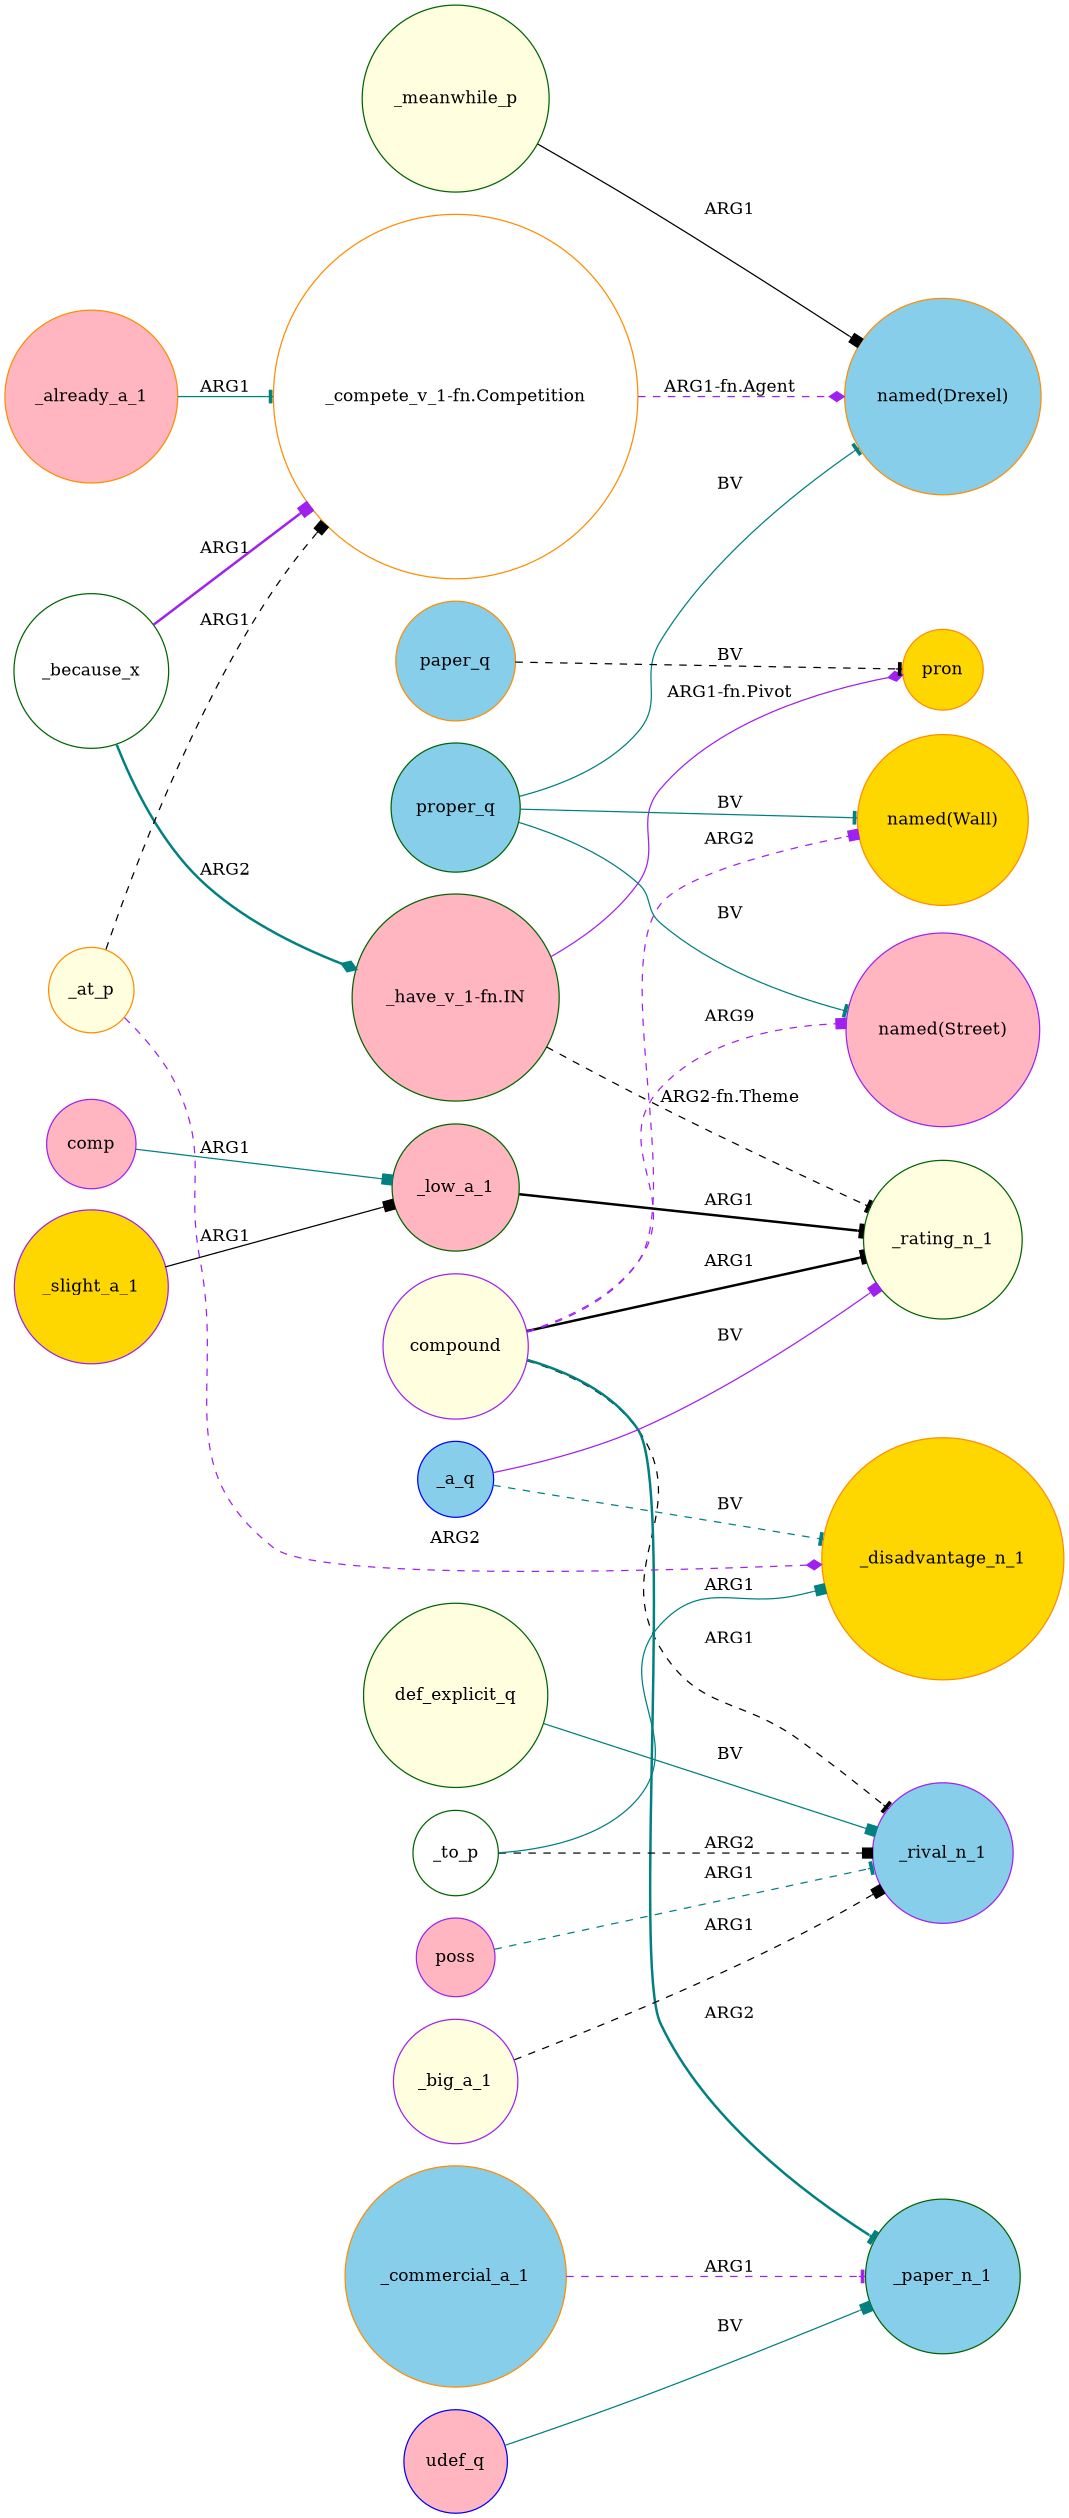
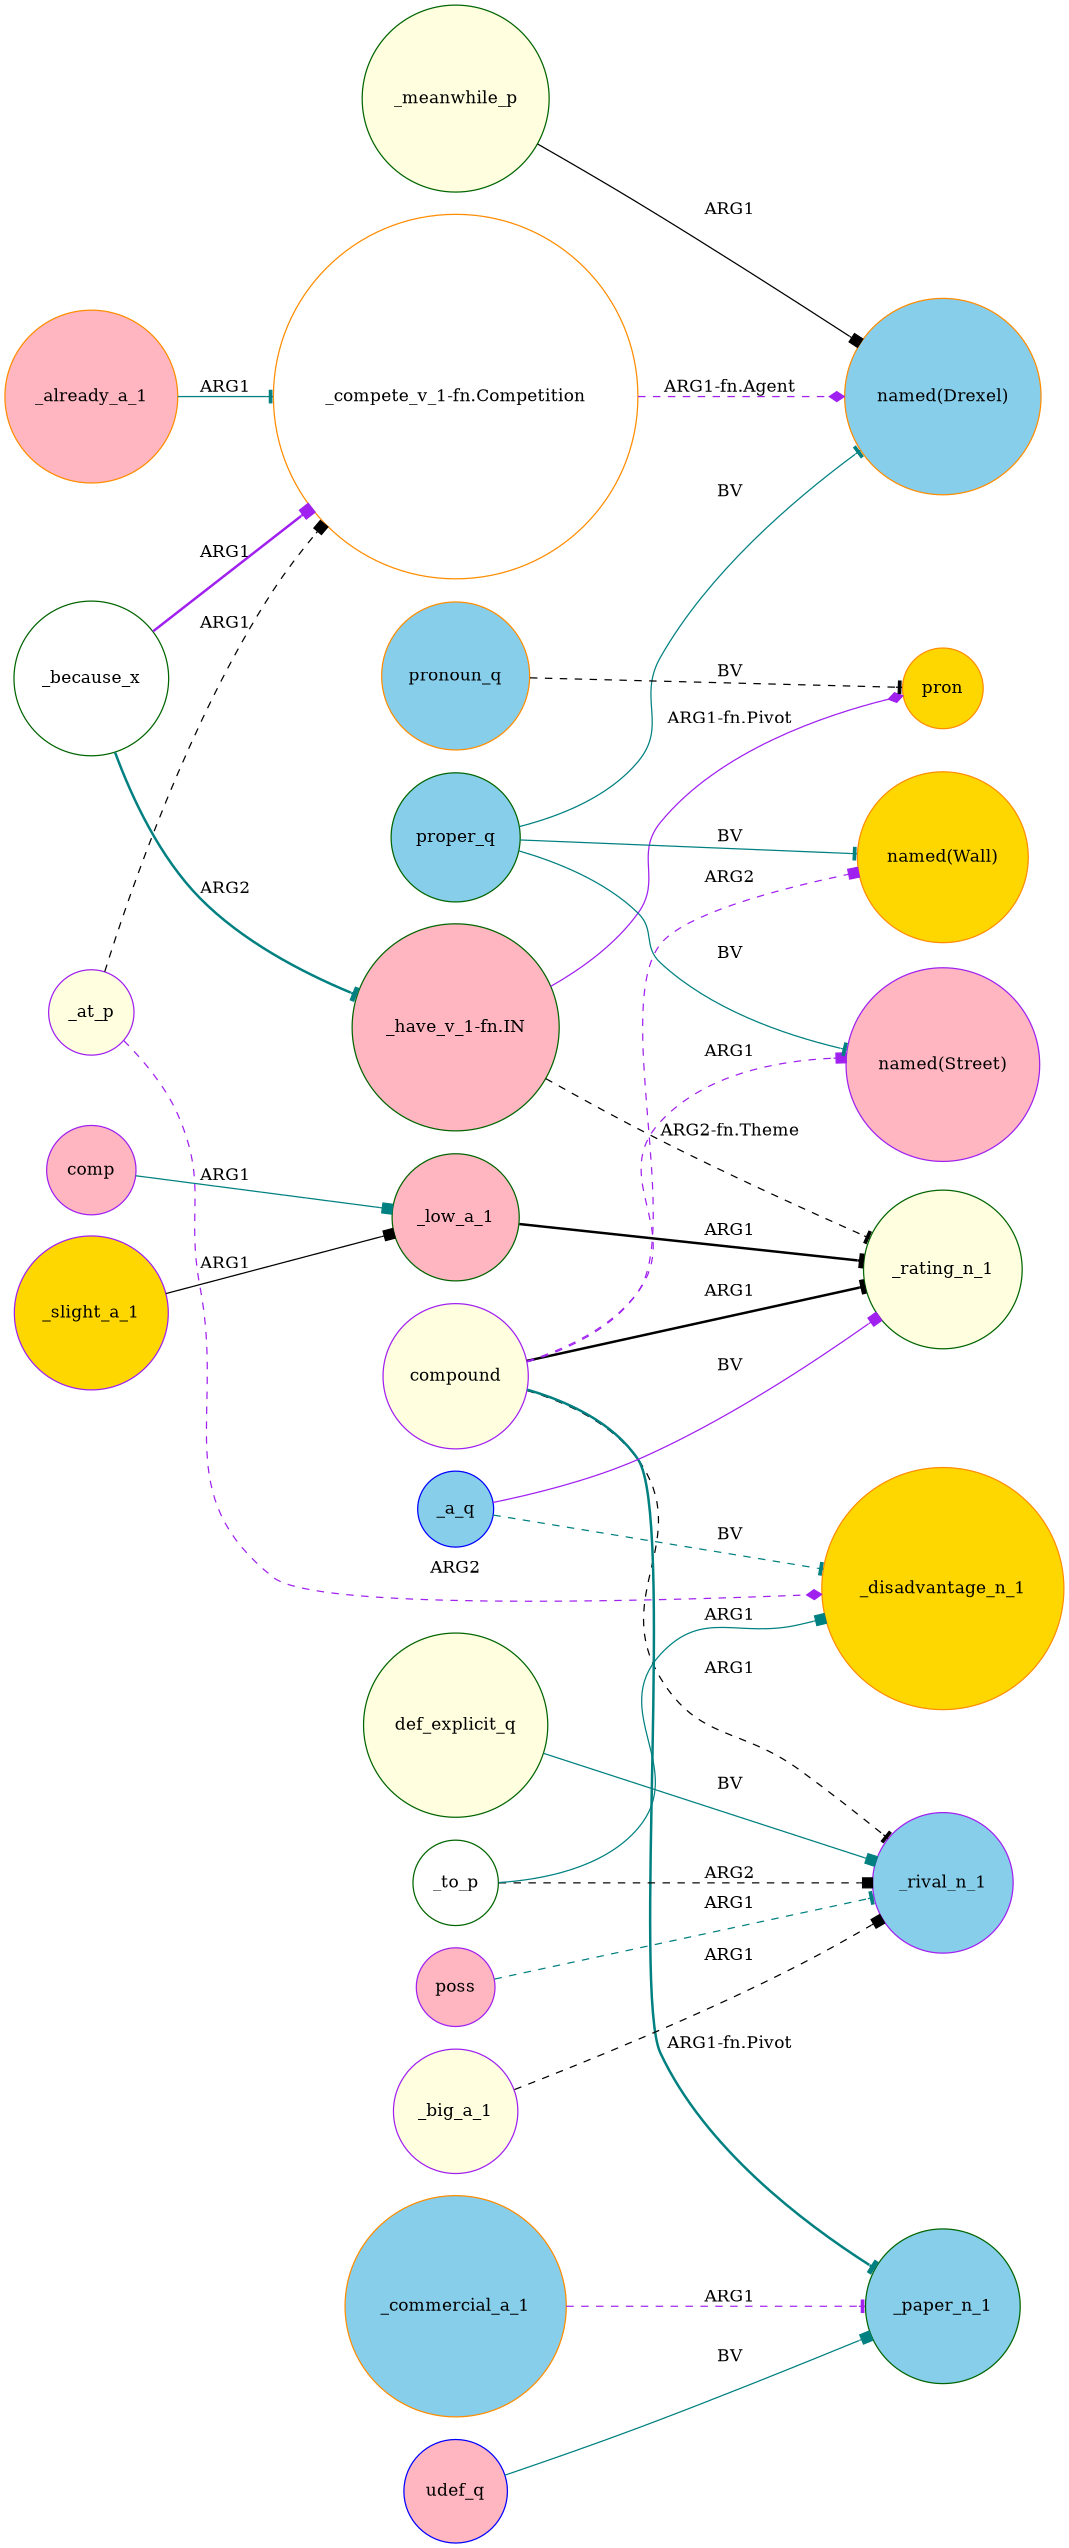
(456, 661) -> (456, 676)
(202, 882) -> (203, 901)
(91, 990) -> (91, 1012)
(730, 1017) -> (730, 1052)
(730, 2014) -> (730, 2044)
